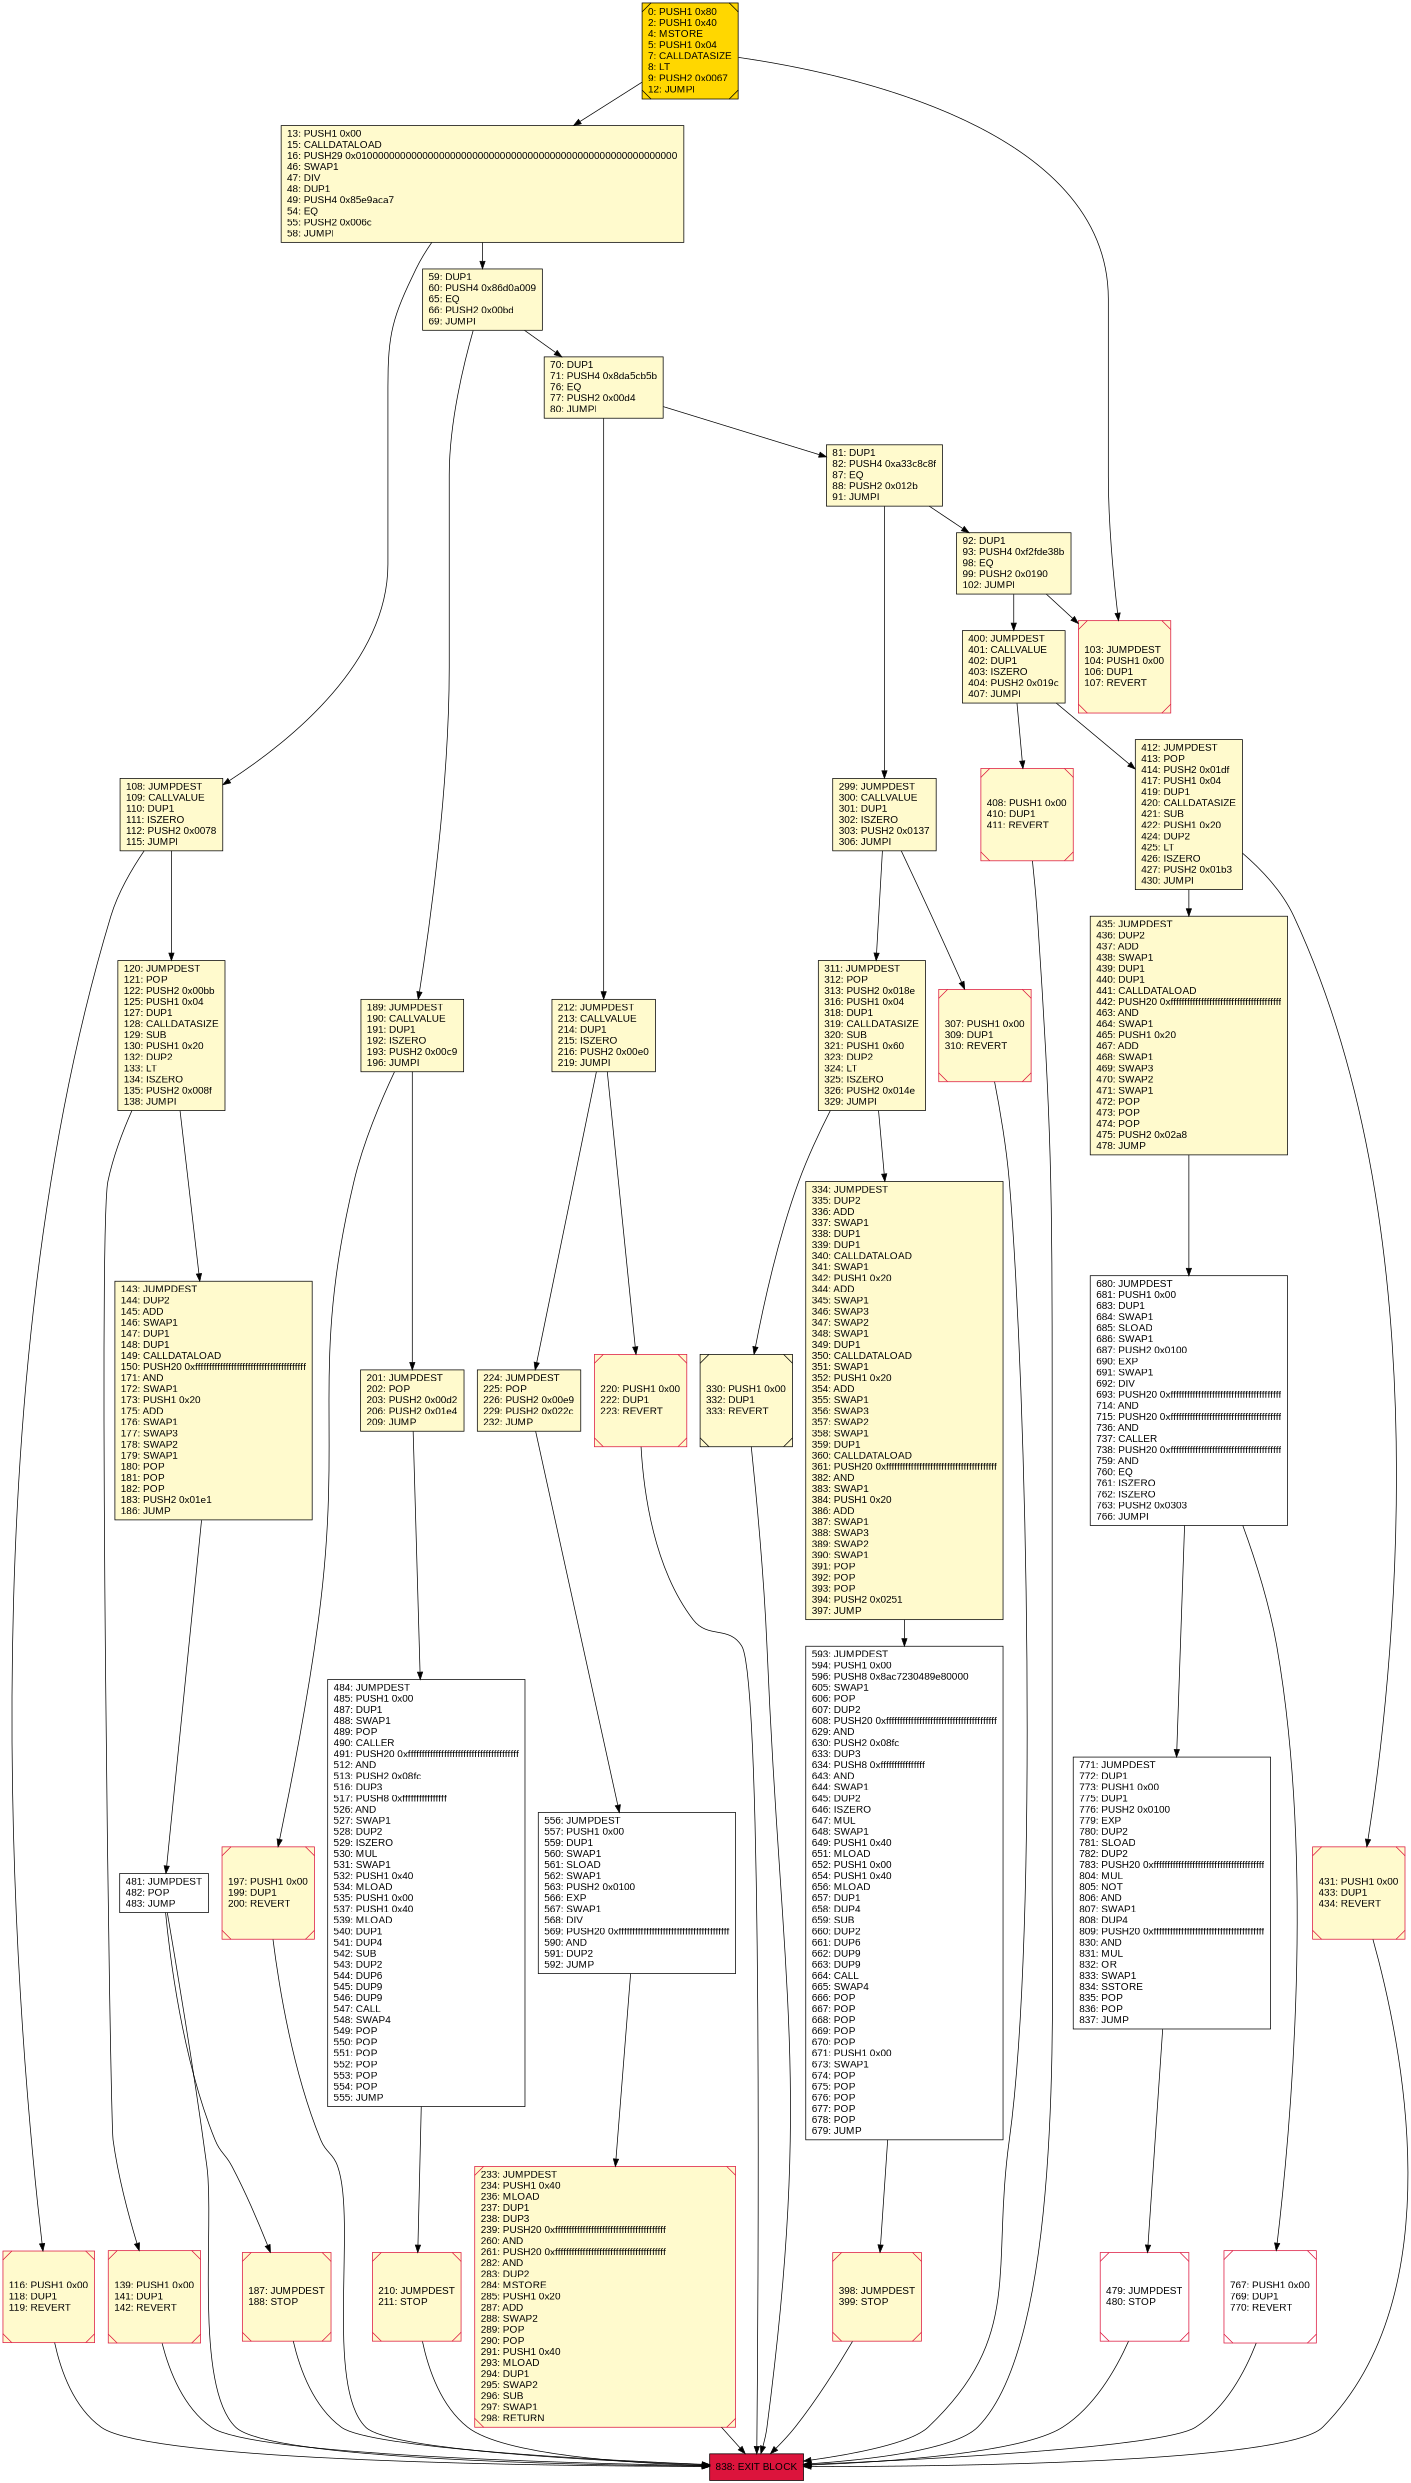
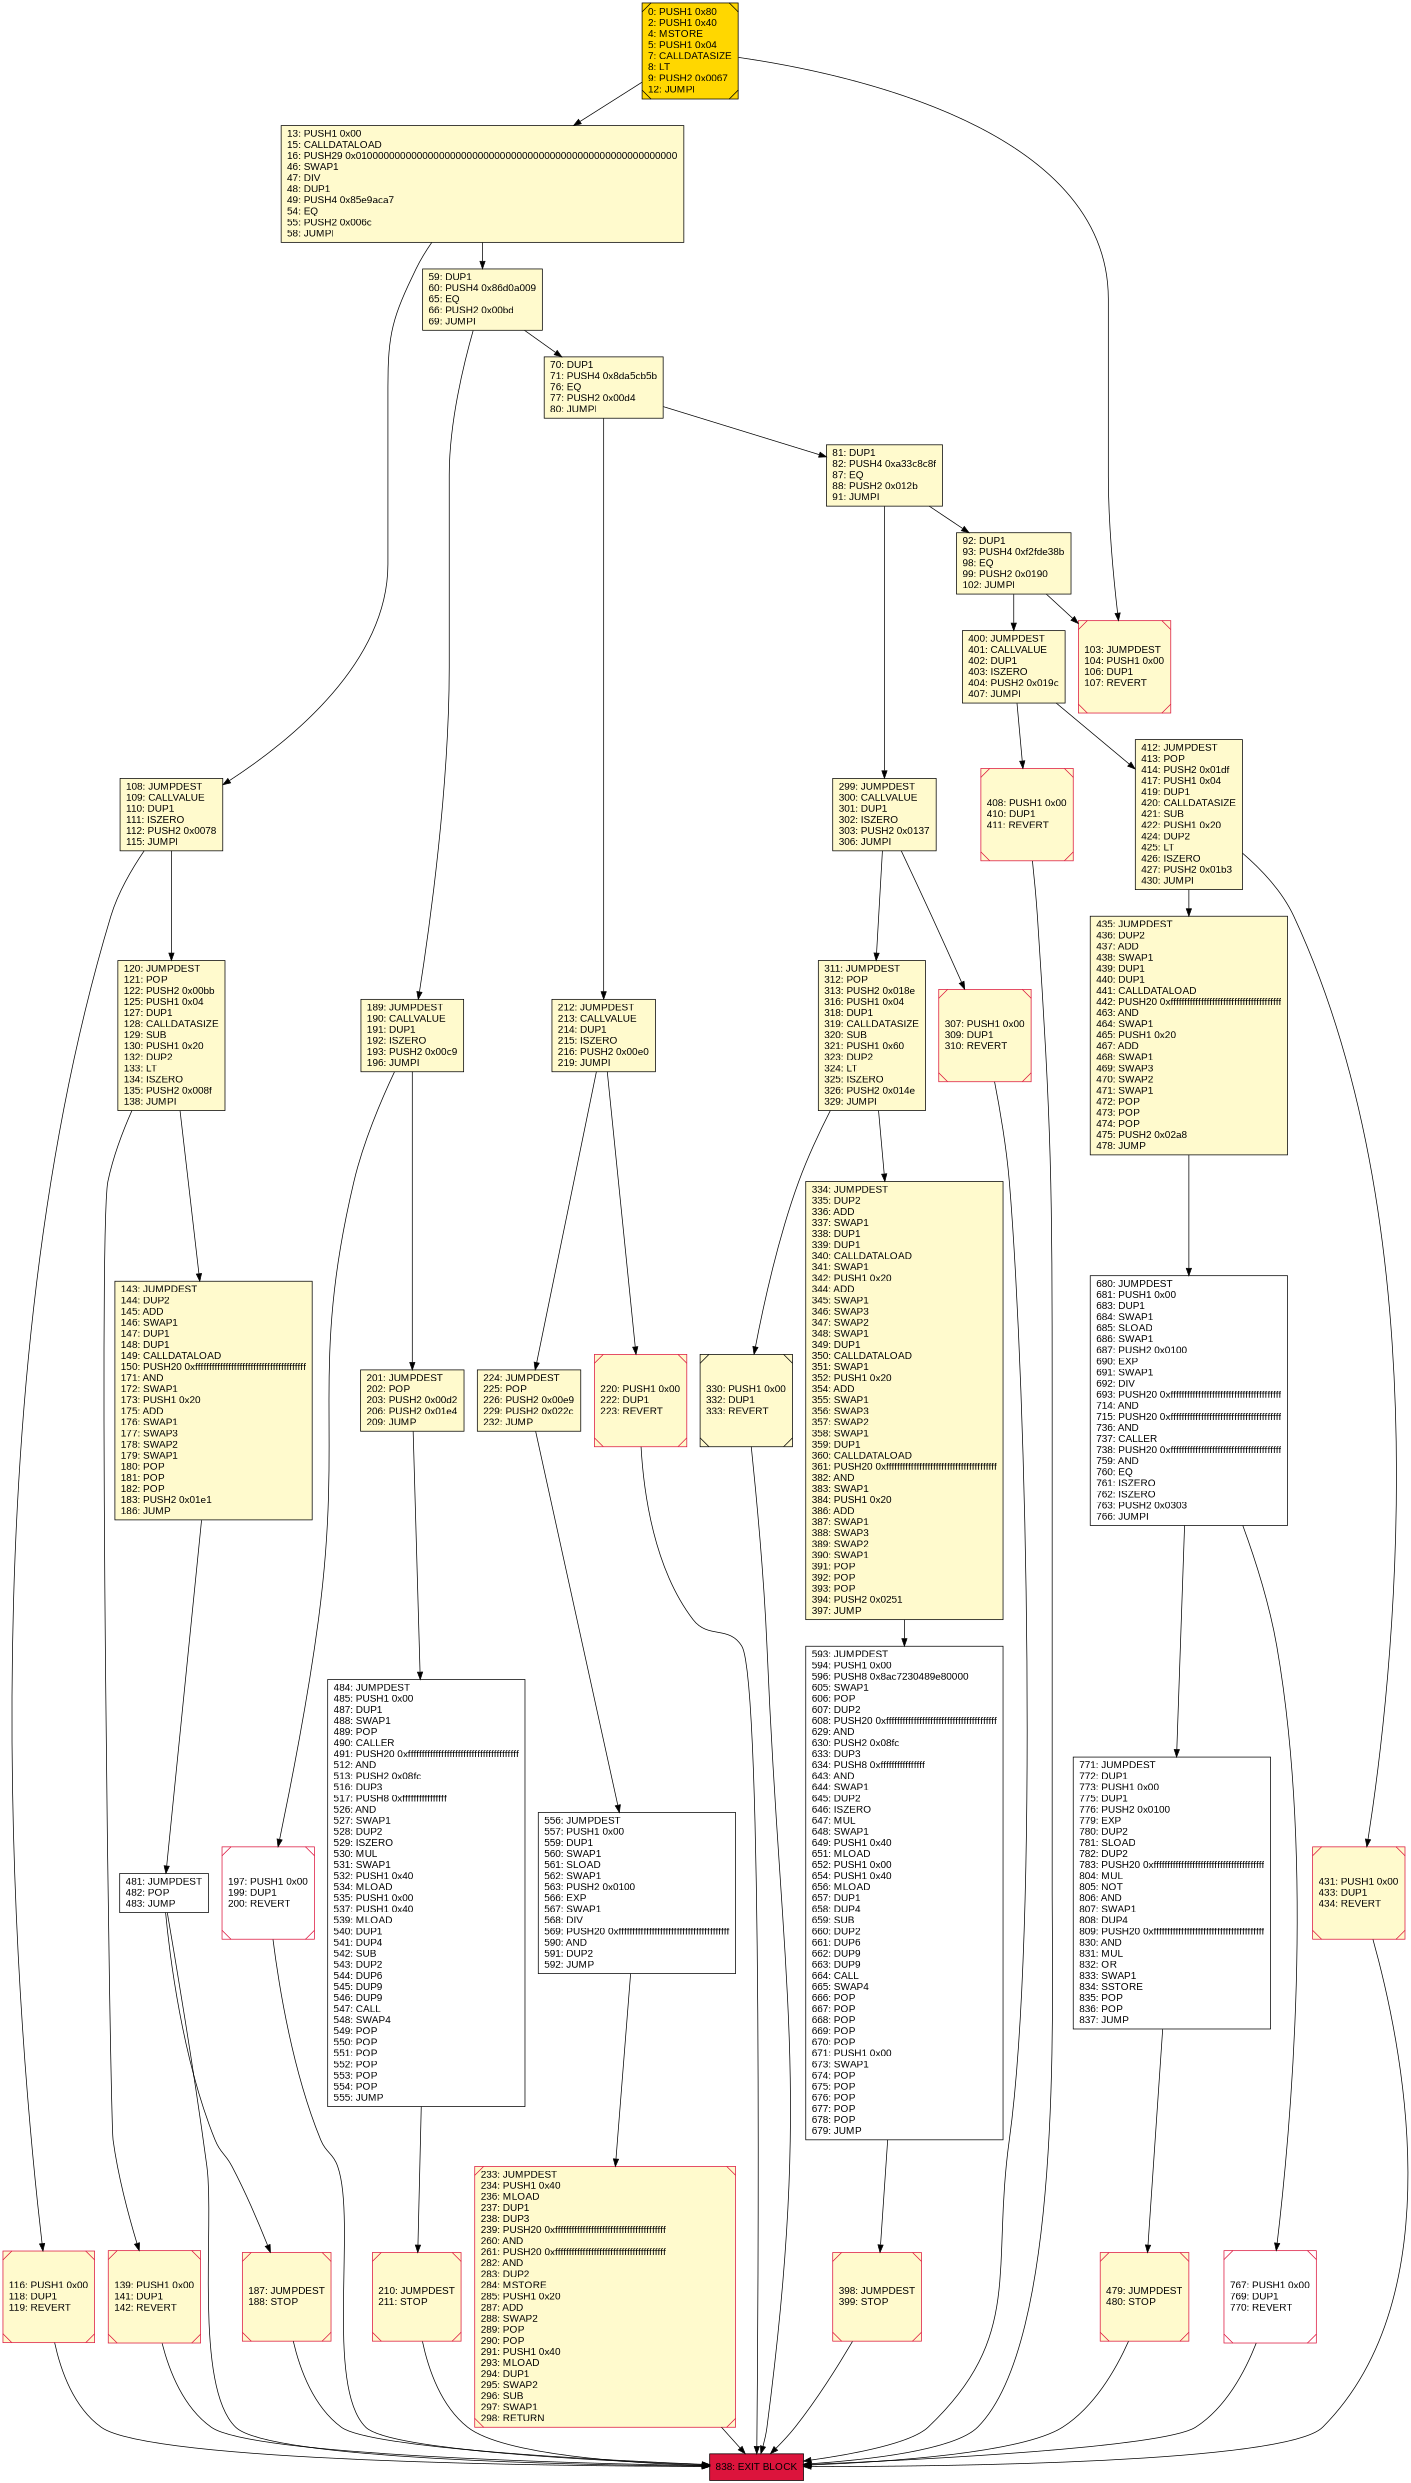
(268, 1893) -> (268, 1893)
(1145, 2297) -> (1145, 2297)
